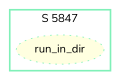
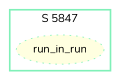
(60, 50) -> (60, 50)
